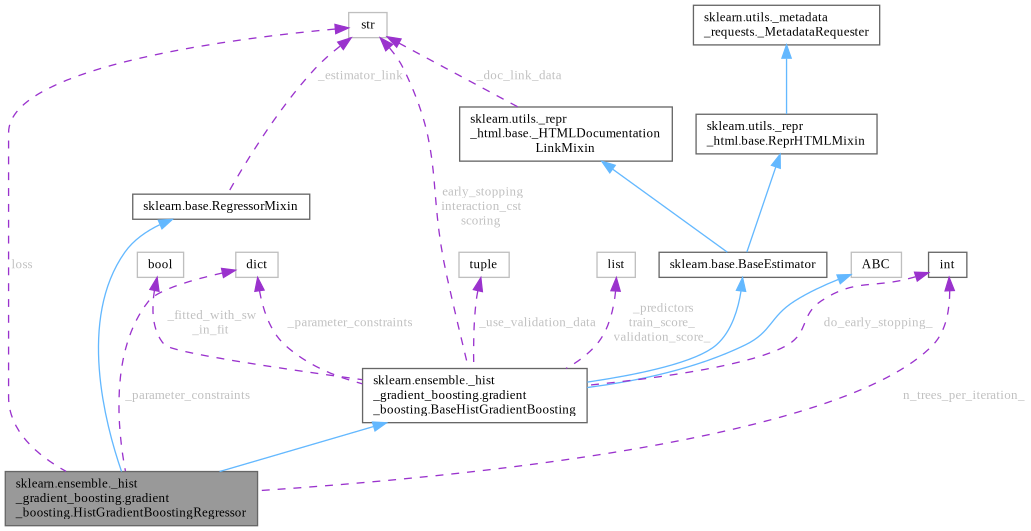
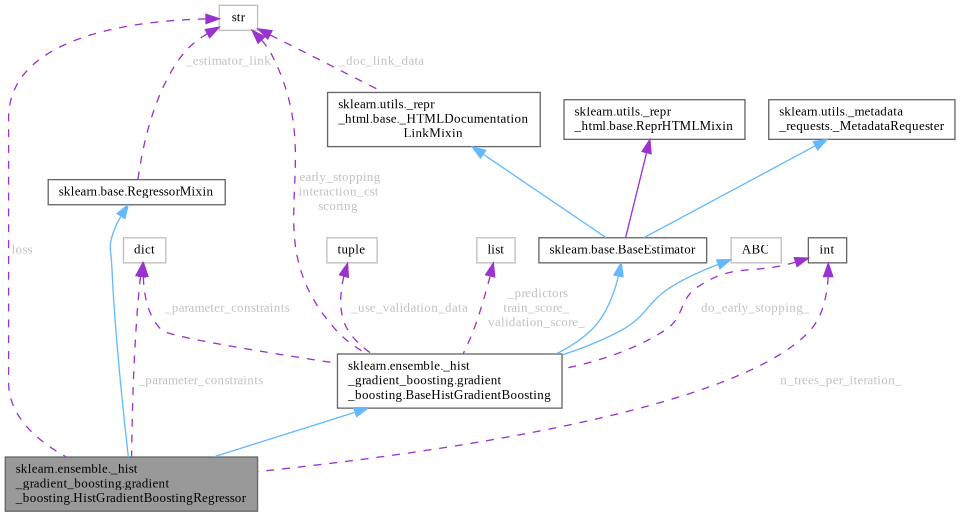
(787, 86) -> (730, 192)
(761, 209) -> (636, 195)
(160, 265) -> none
